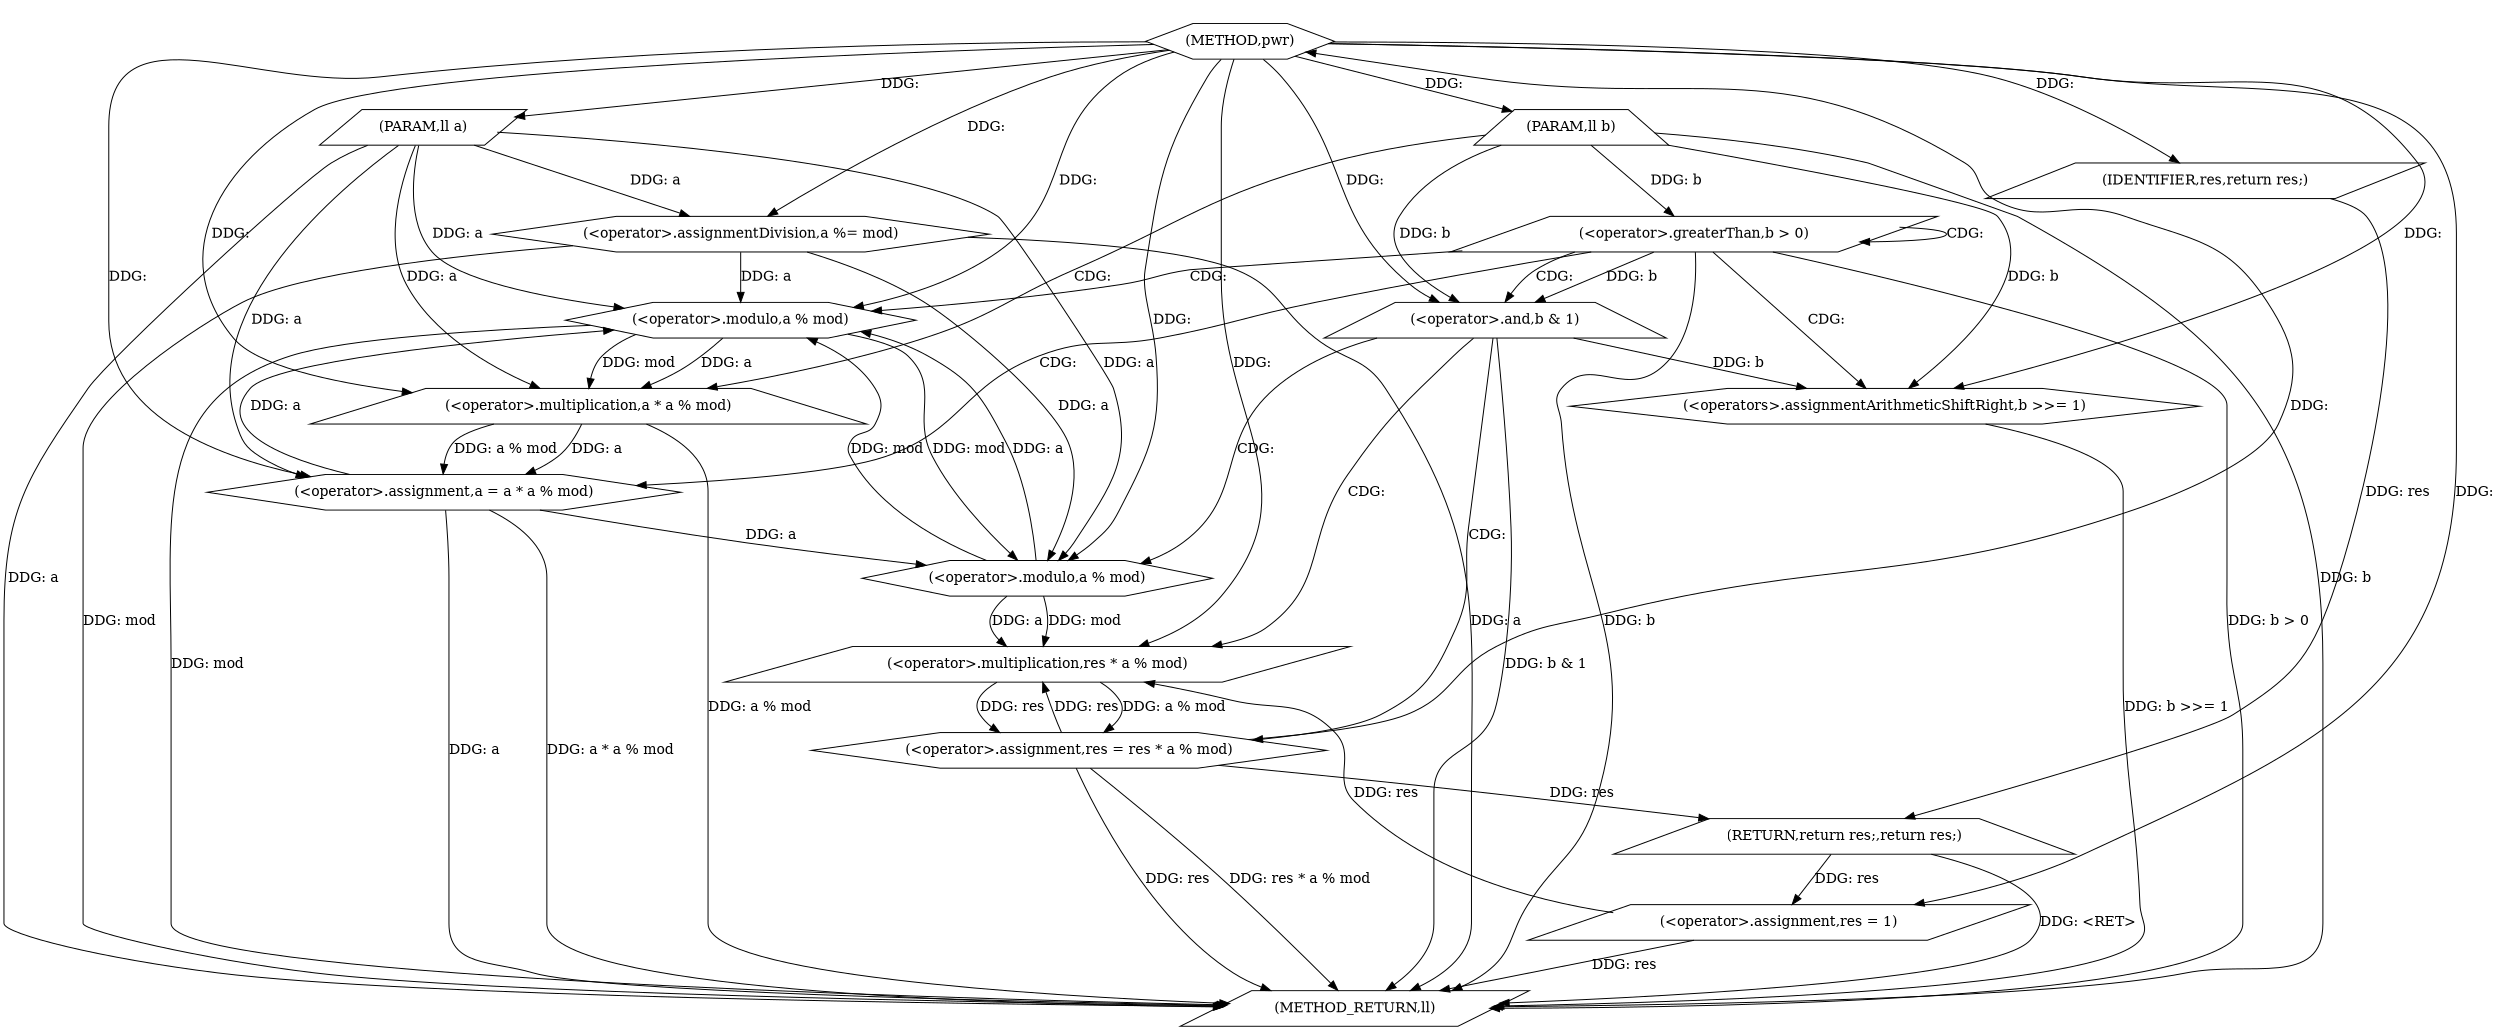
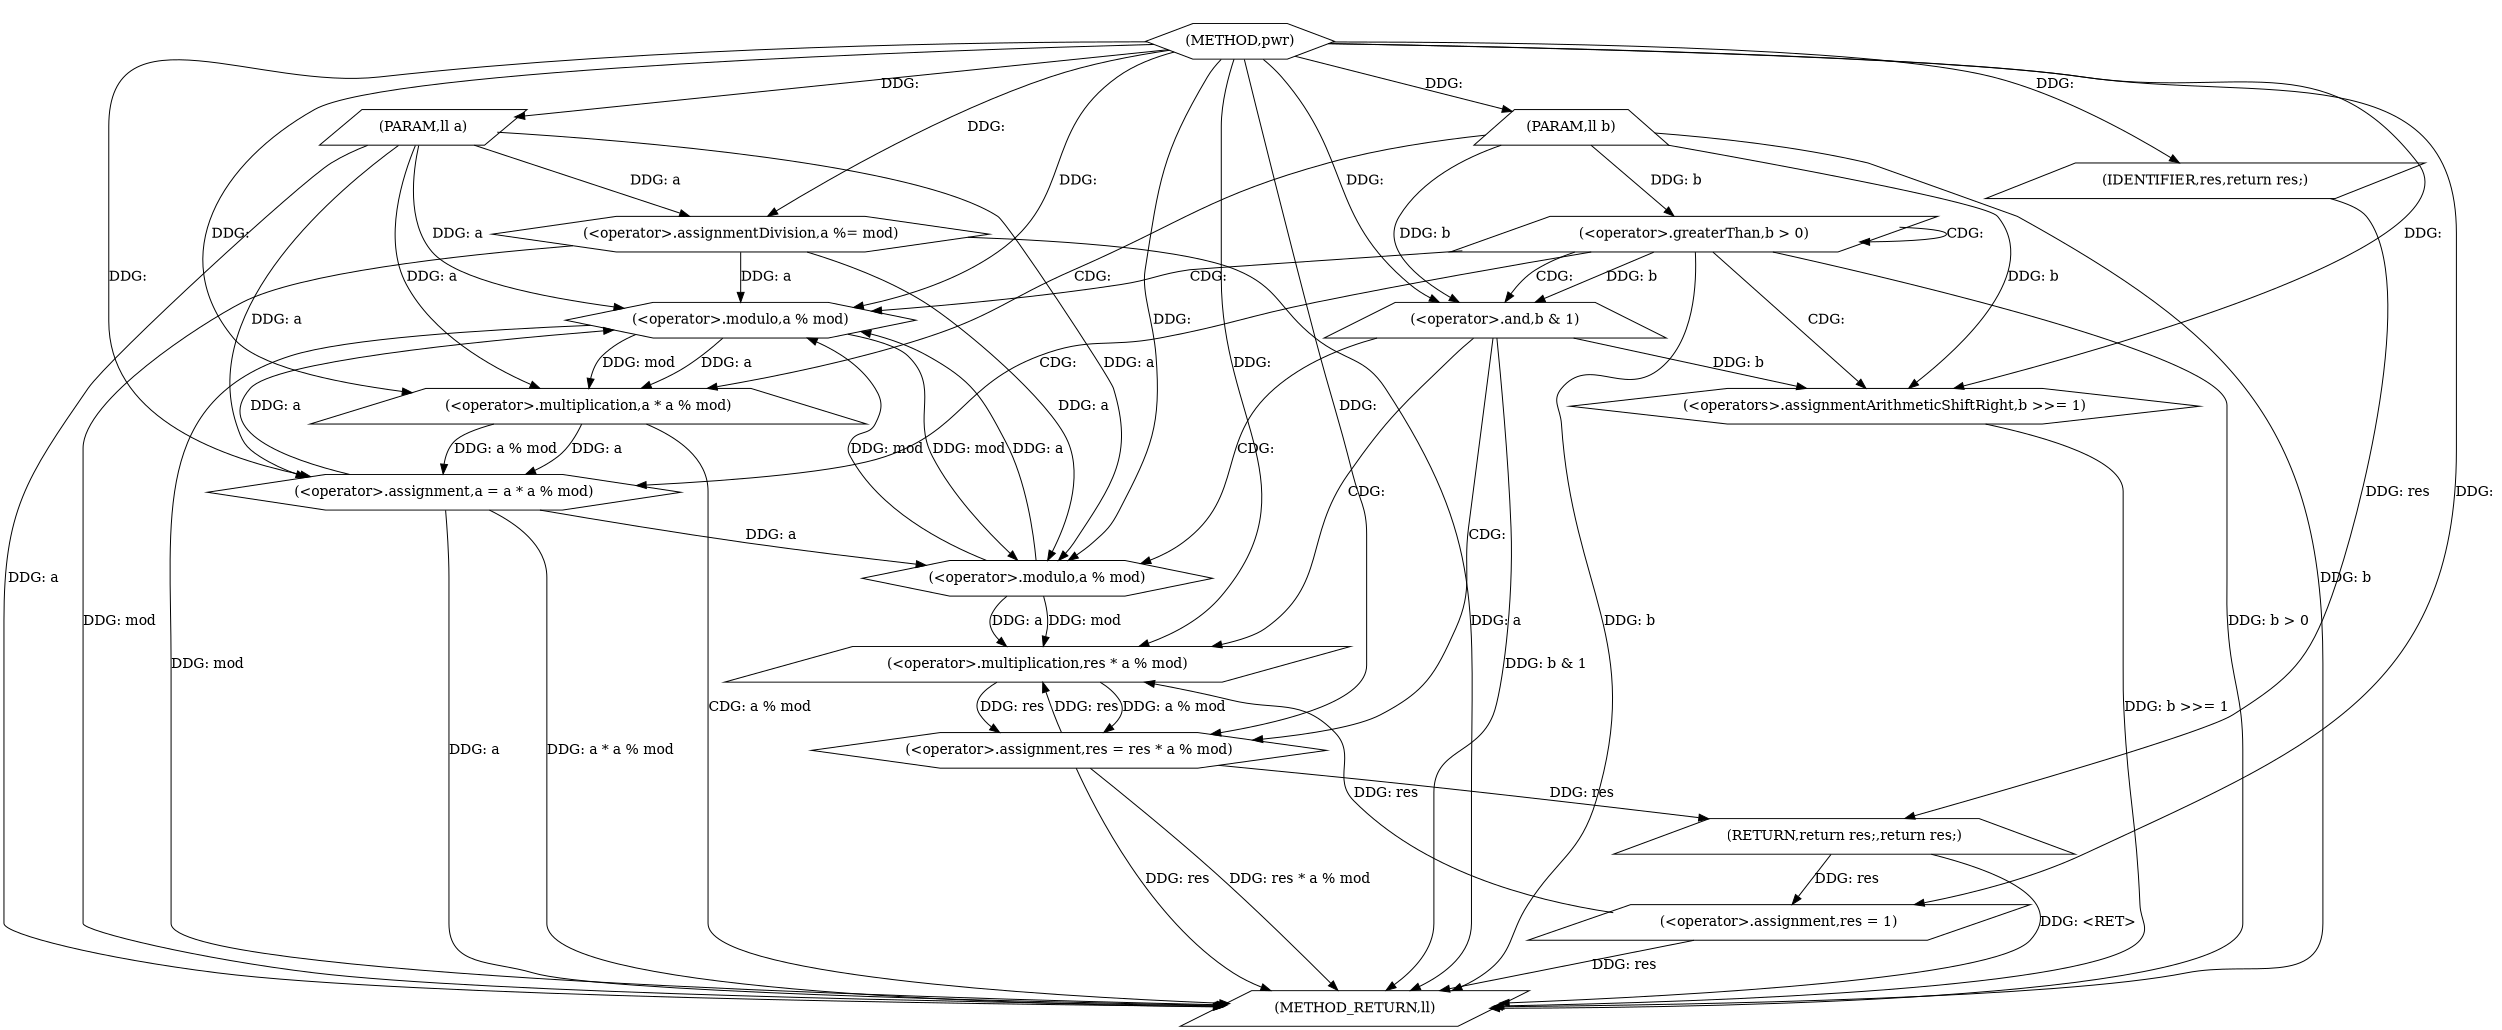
(2287, 401) -> (1344, 442)
(760, 707) -> (760, 707)
